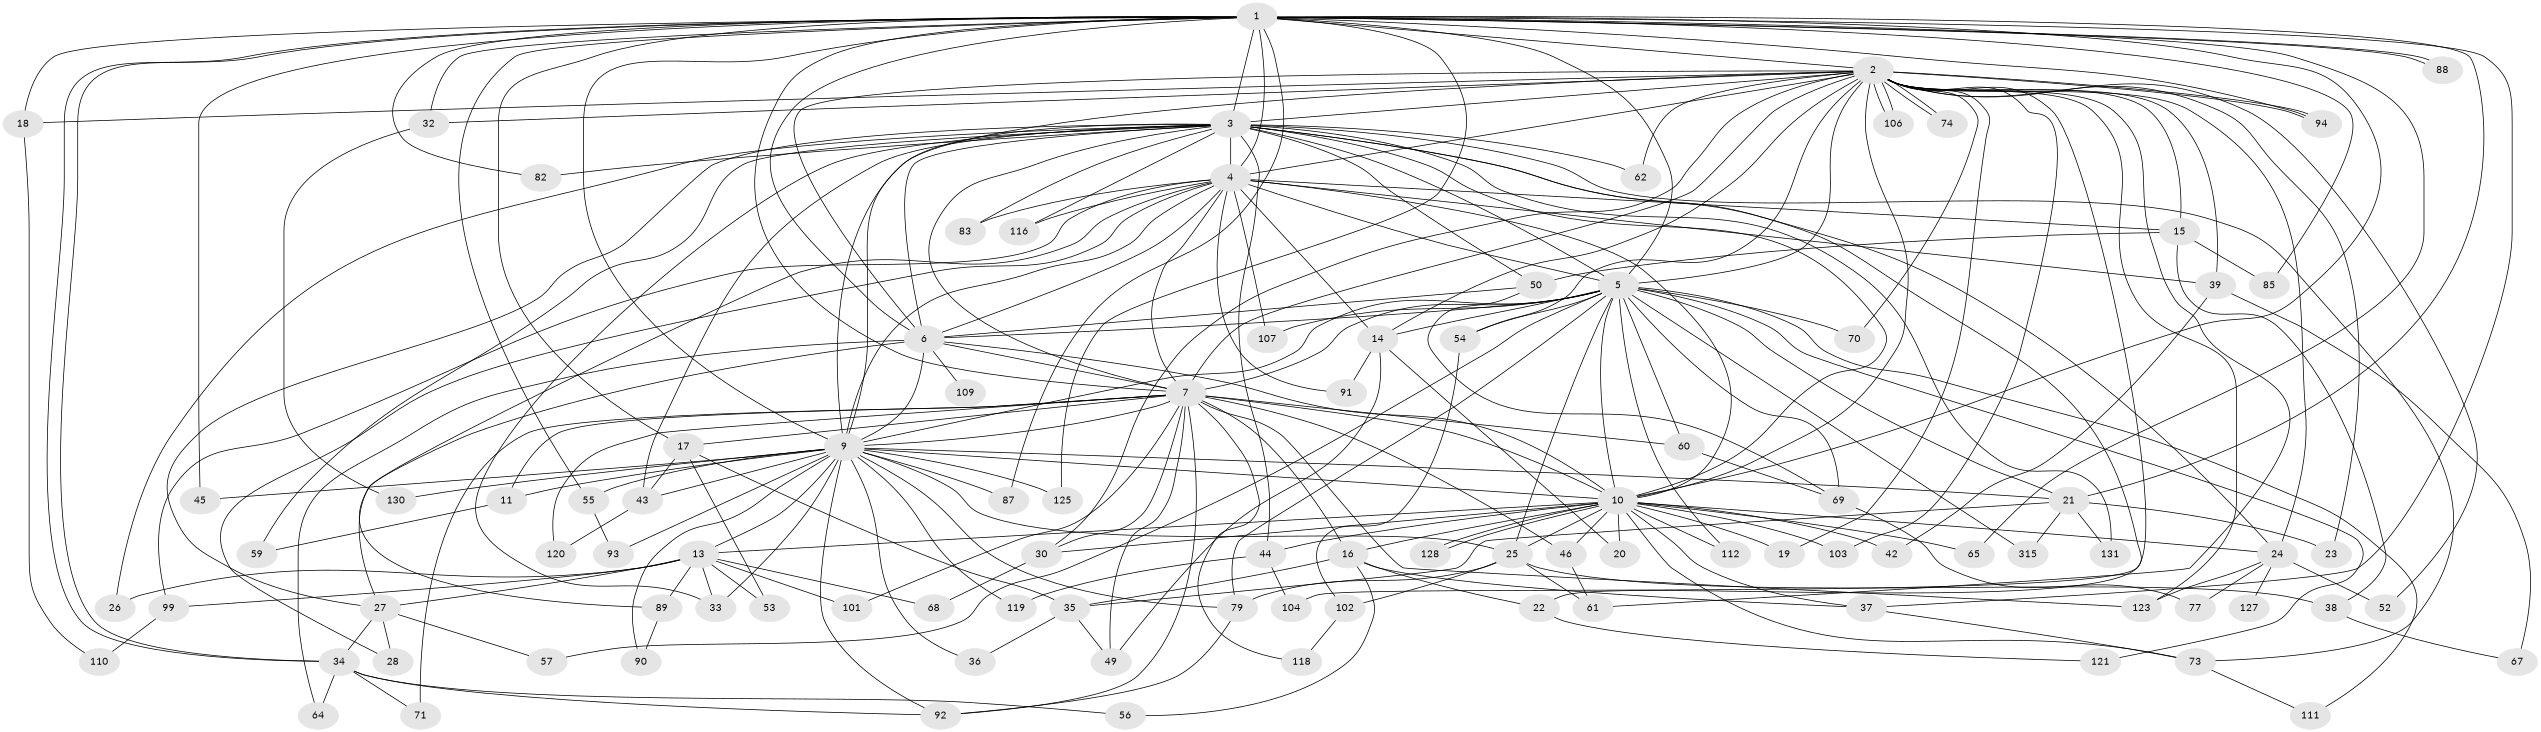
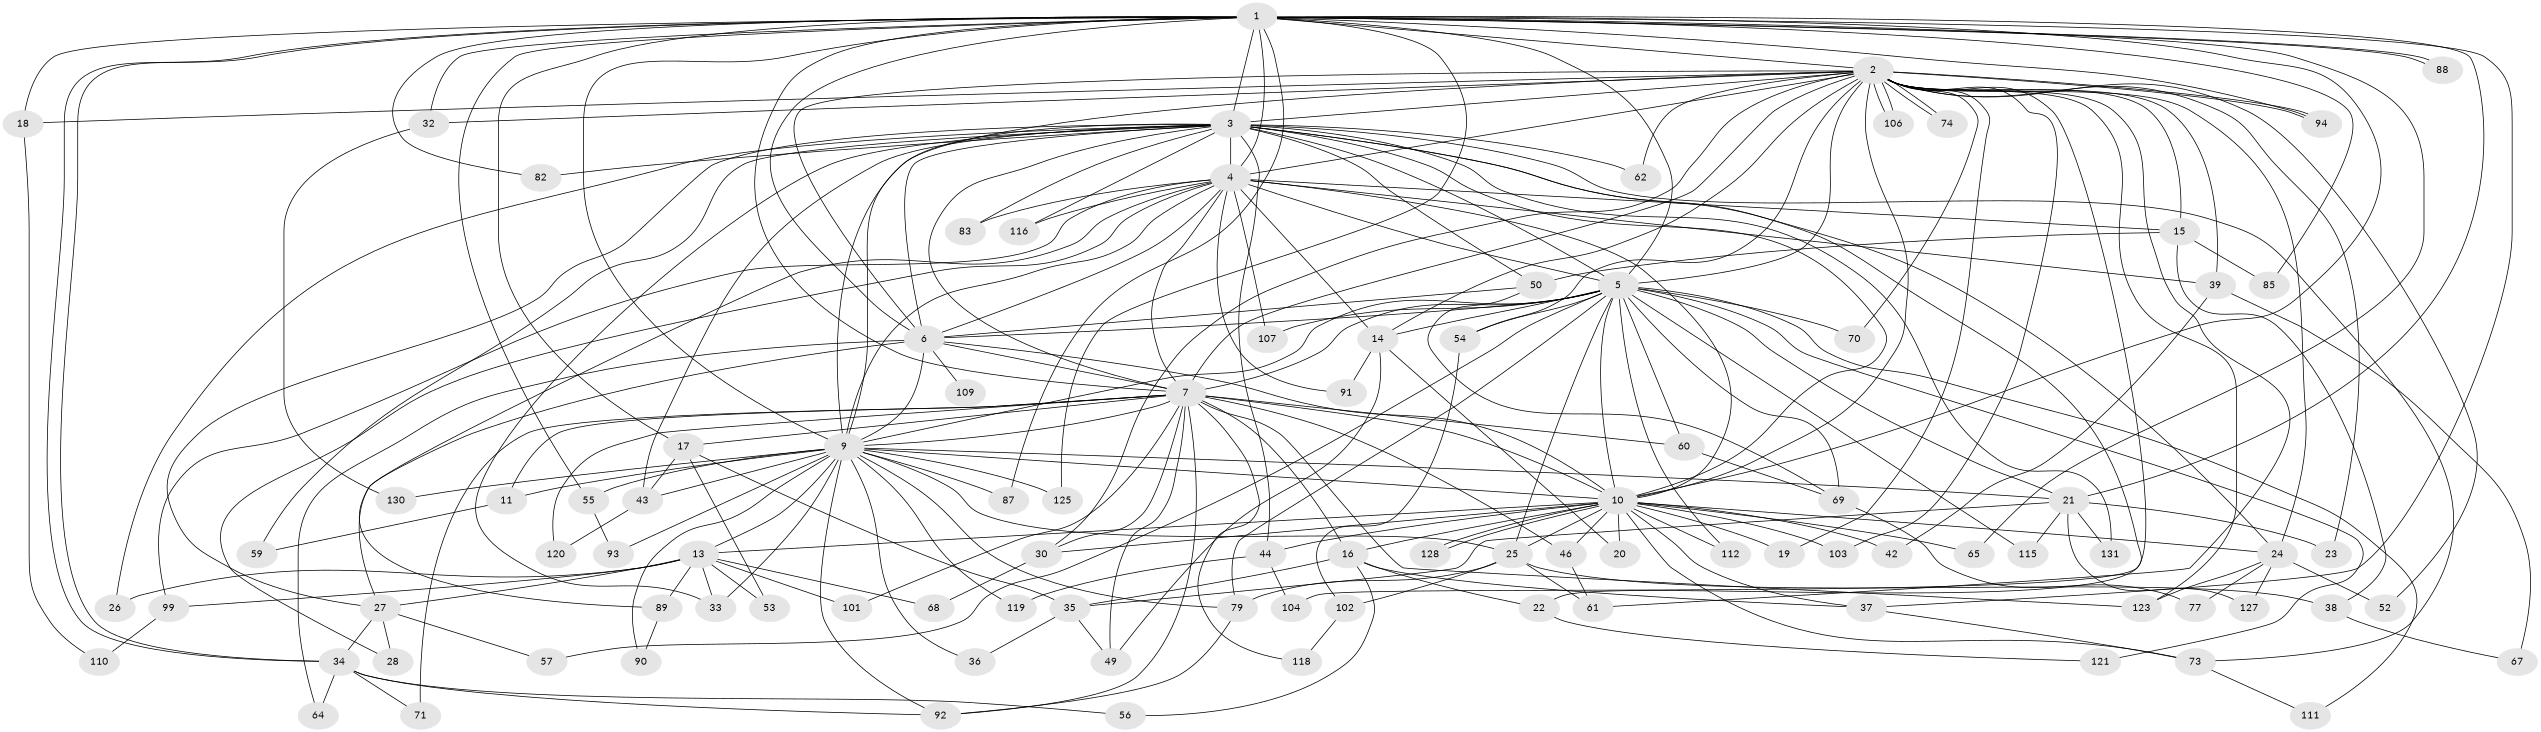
(200, 501) -> none
(2028, 554) -> (2028, 554)
none -> (2089, 572)
